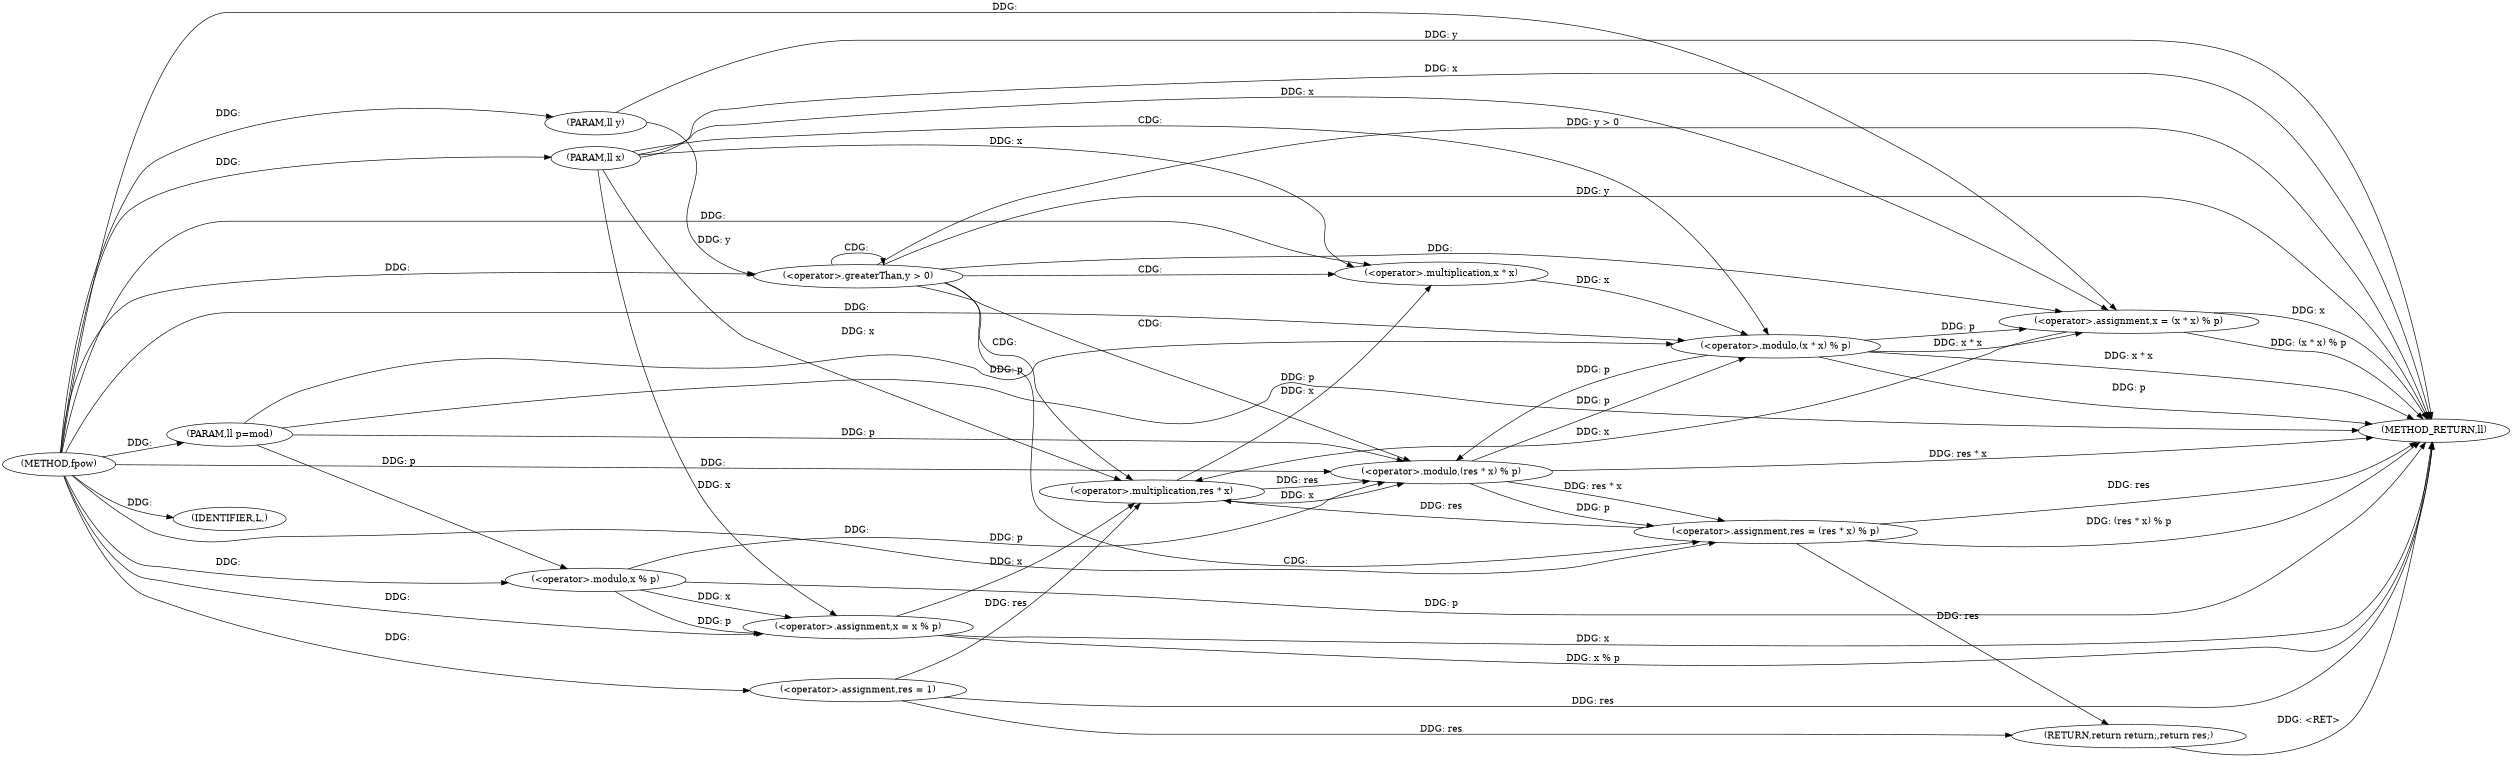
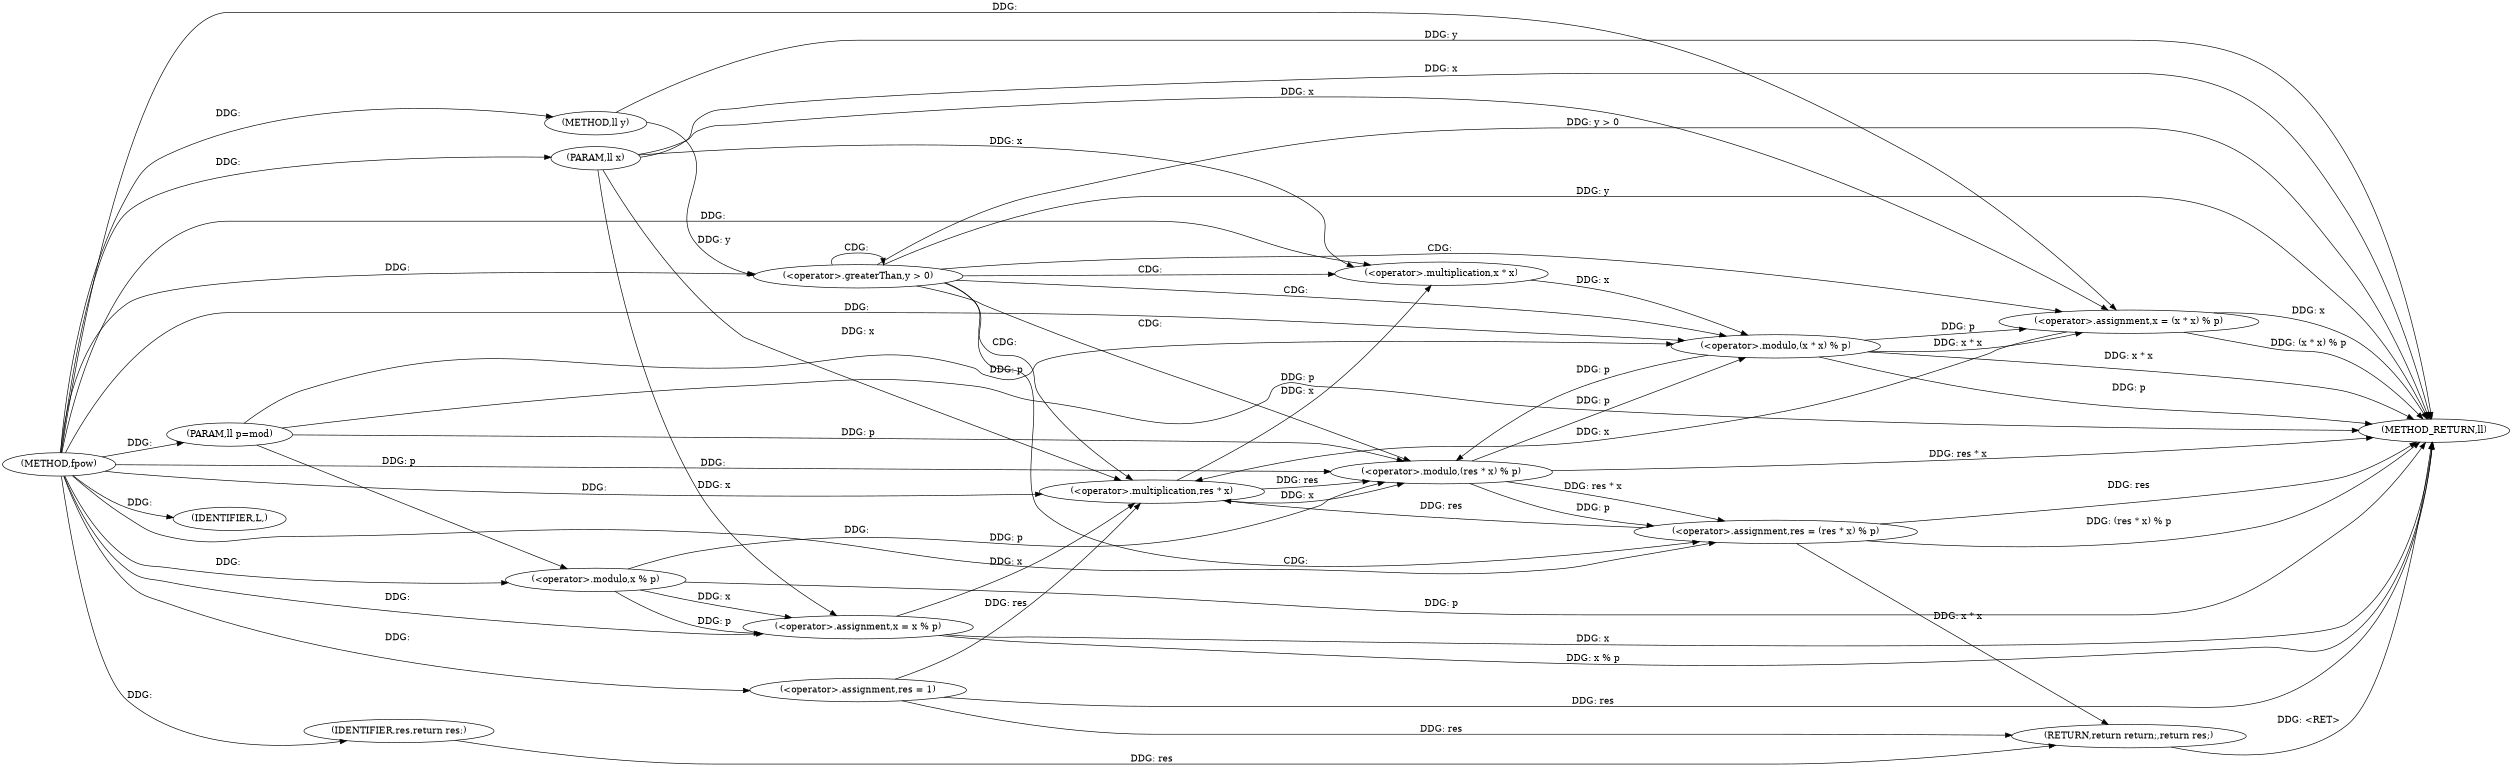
(596, 123) -> (596, 123)
(1233, 127) -> (1339, 299)
(1441, 249) -> (1441, 249)
none -> (570, 494)
(1958, 616) -> (1958, 616)
none -> (399, 731)
